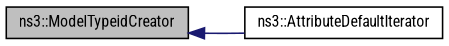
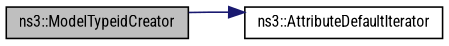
(225, 33) -> (209, 12)
